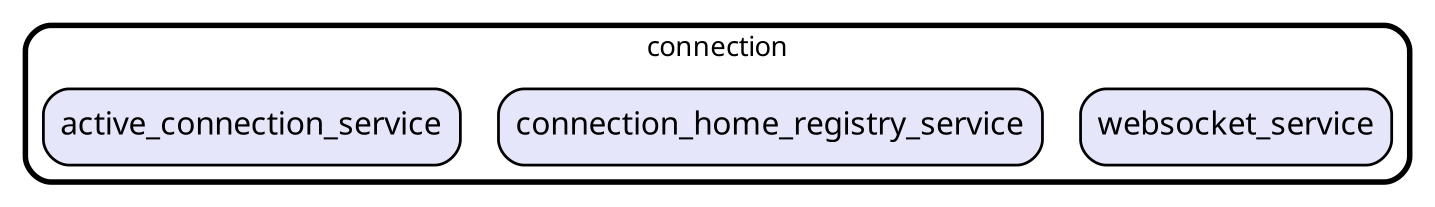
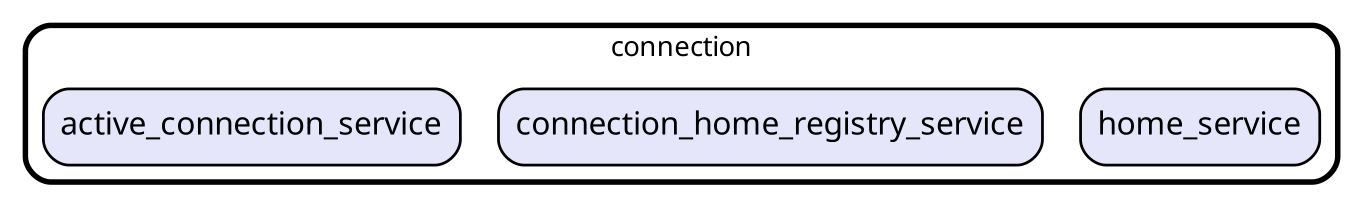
(1236, 127) -> (1200, 127)
